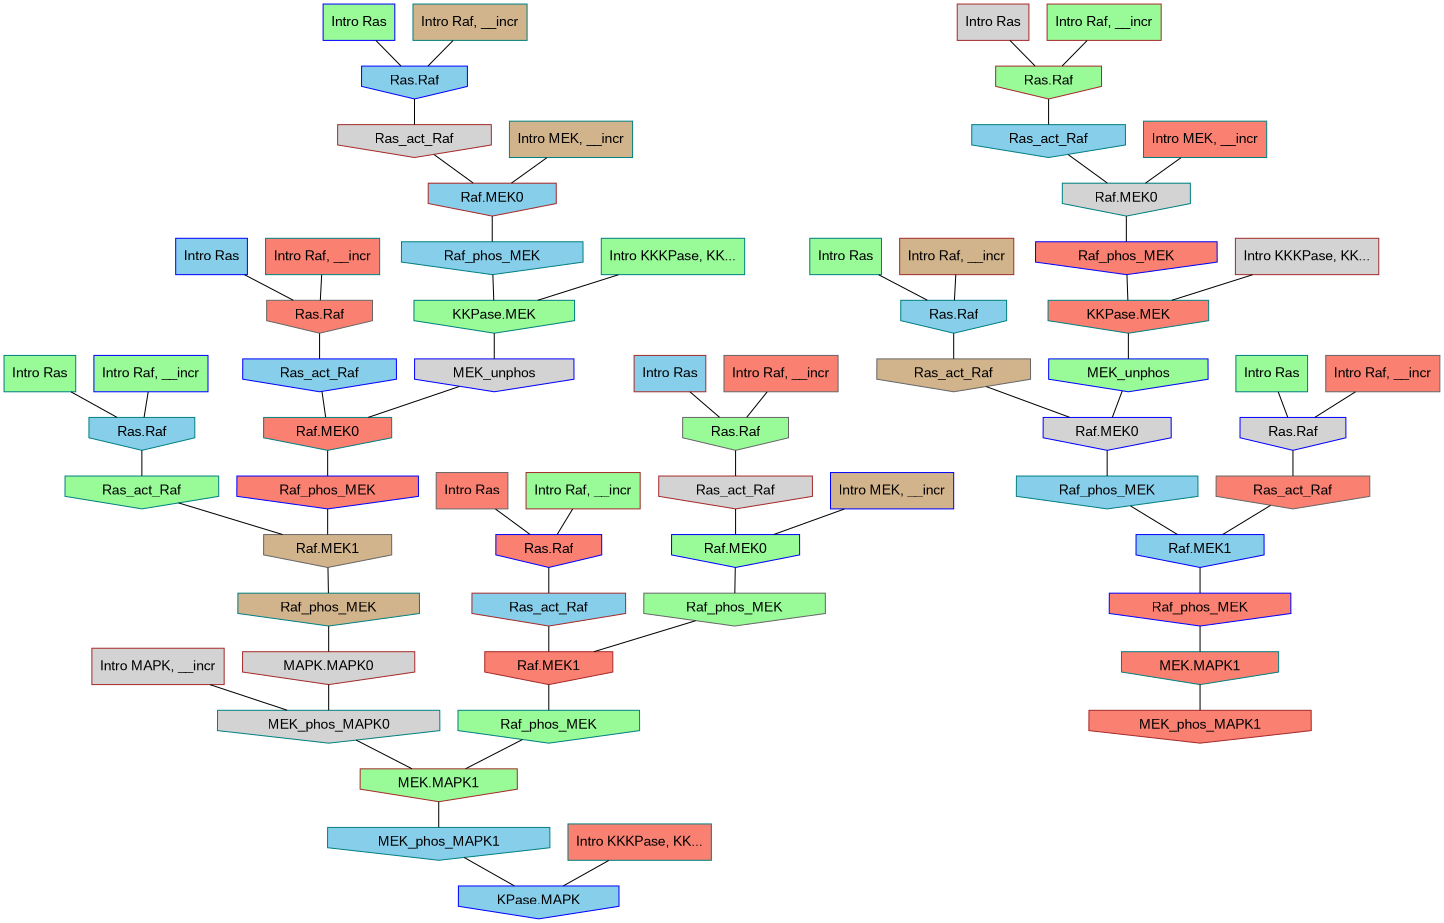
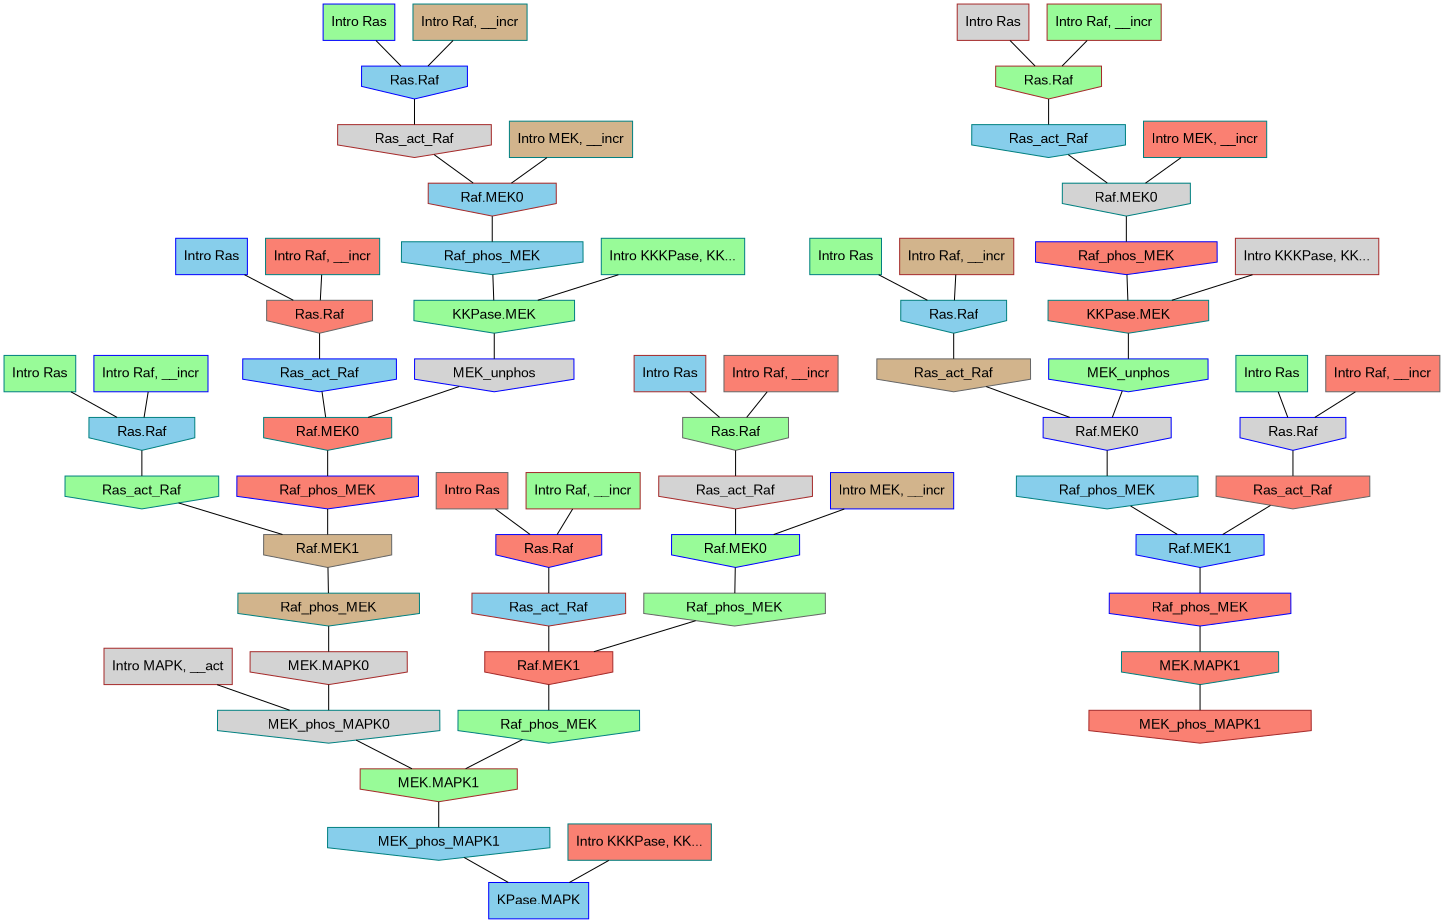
(158, 666) -> (168, 666)
(329, 666) -> (329, 666)
(539, 901) -> (539, 901)
